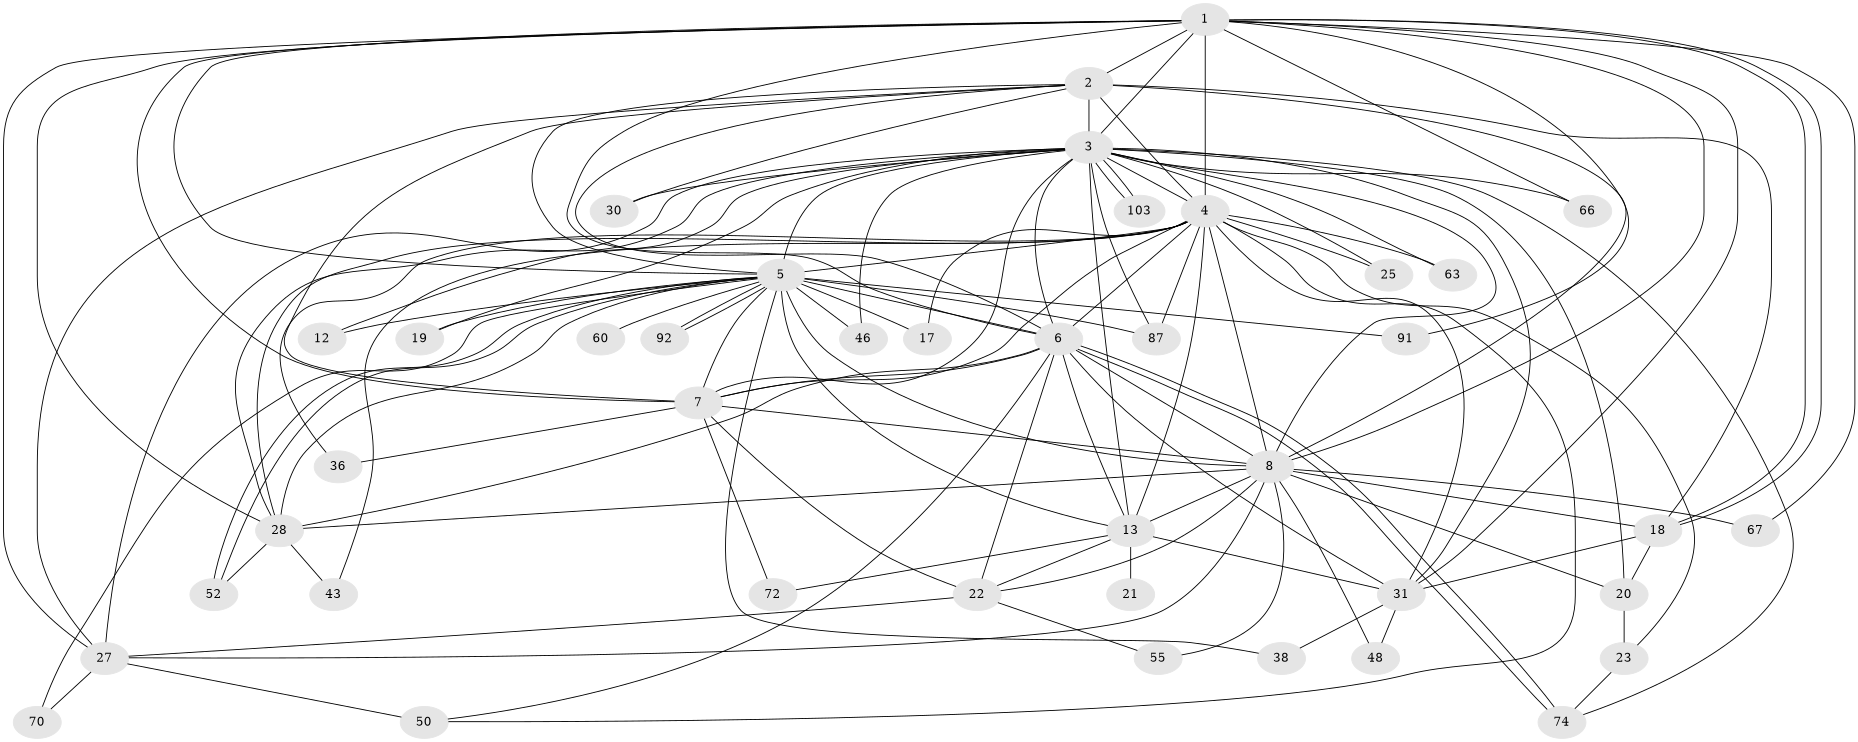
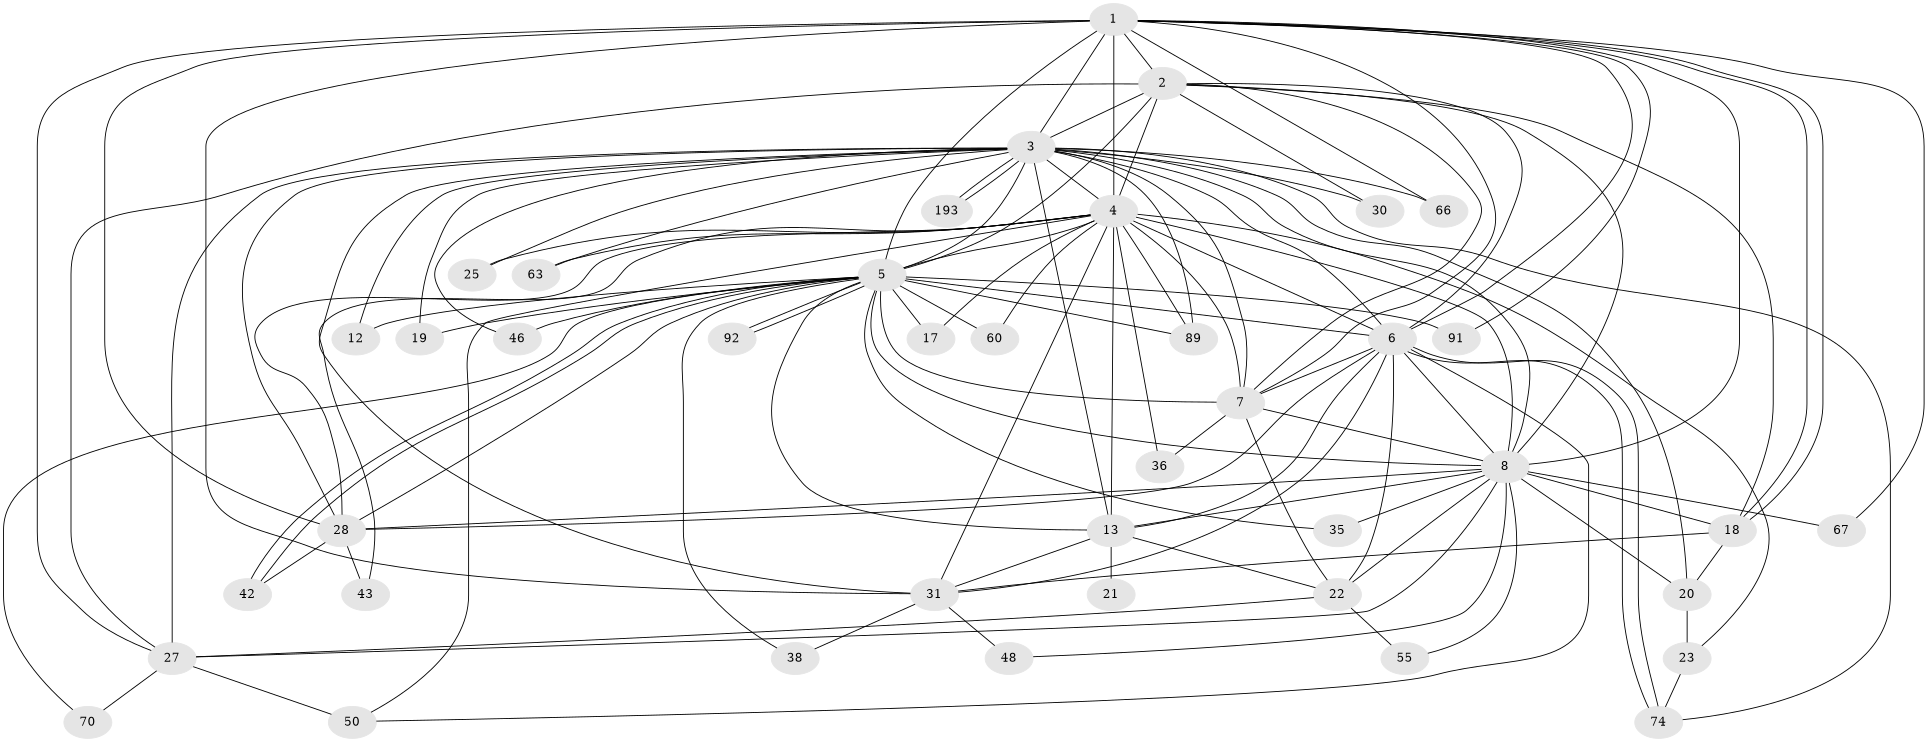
(1140, 211) -> (947, 211)
none -> (1044, 268)
(1156, 339) -> (1194, 339)
none -> (1337, 531)
(214, 595) -> (248, 595)
(773, 595) -> none
